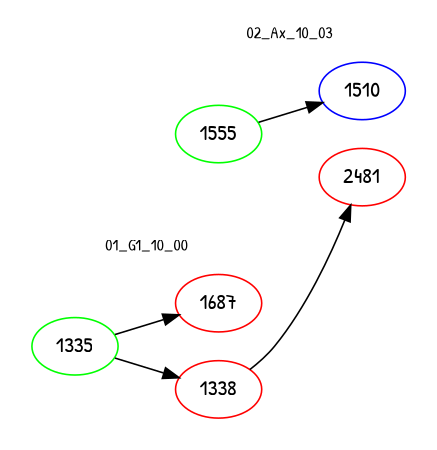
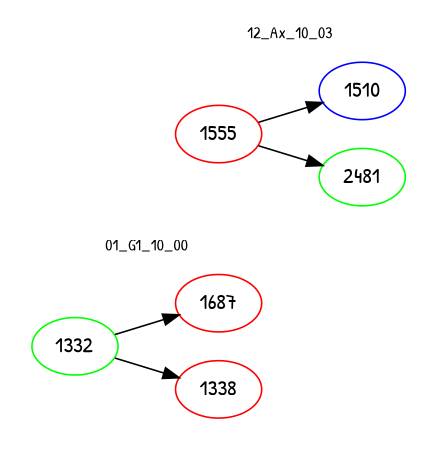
(290, 34) -> (290, 34)
(219, 134) -> (219, 134)
(362, 177) -> (362, 177)
(306, 300) -> (283, 153)
(75, 346) -> (75, 346)
